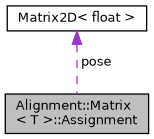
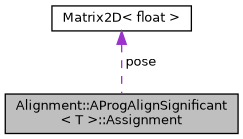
(77, 114) -> (122, 114)
